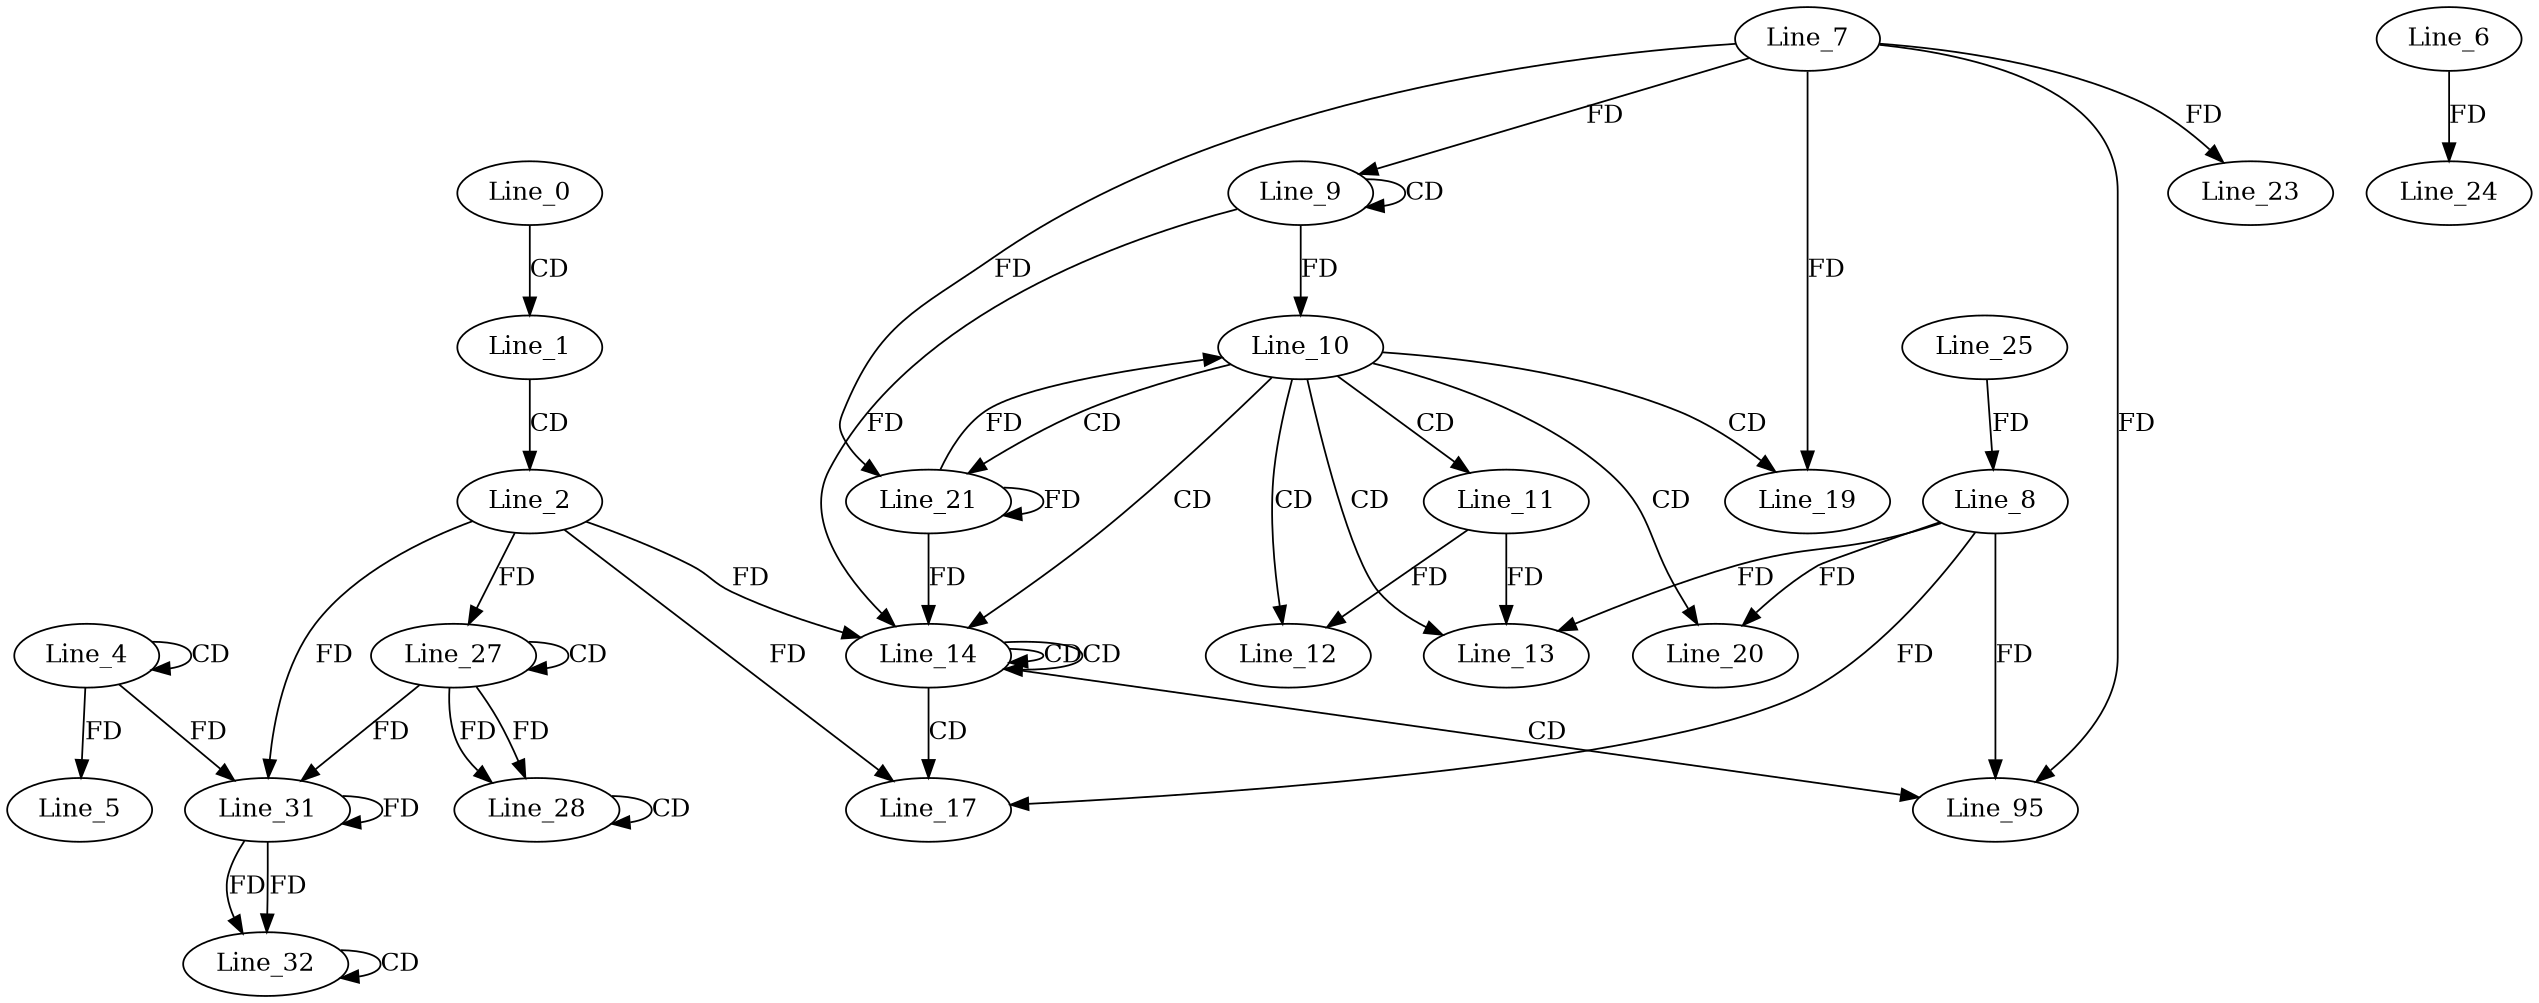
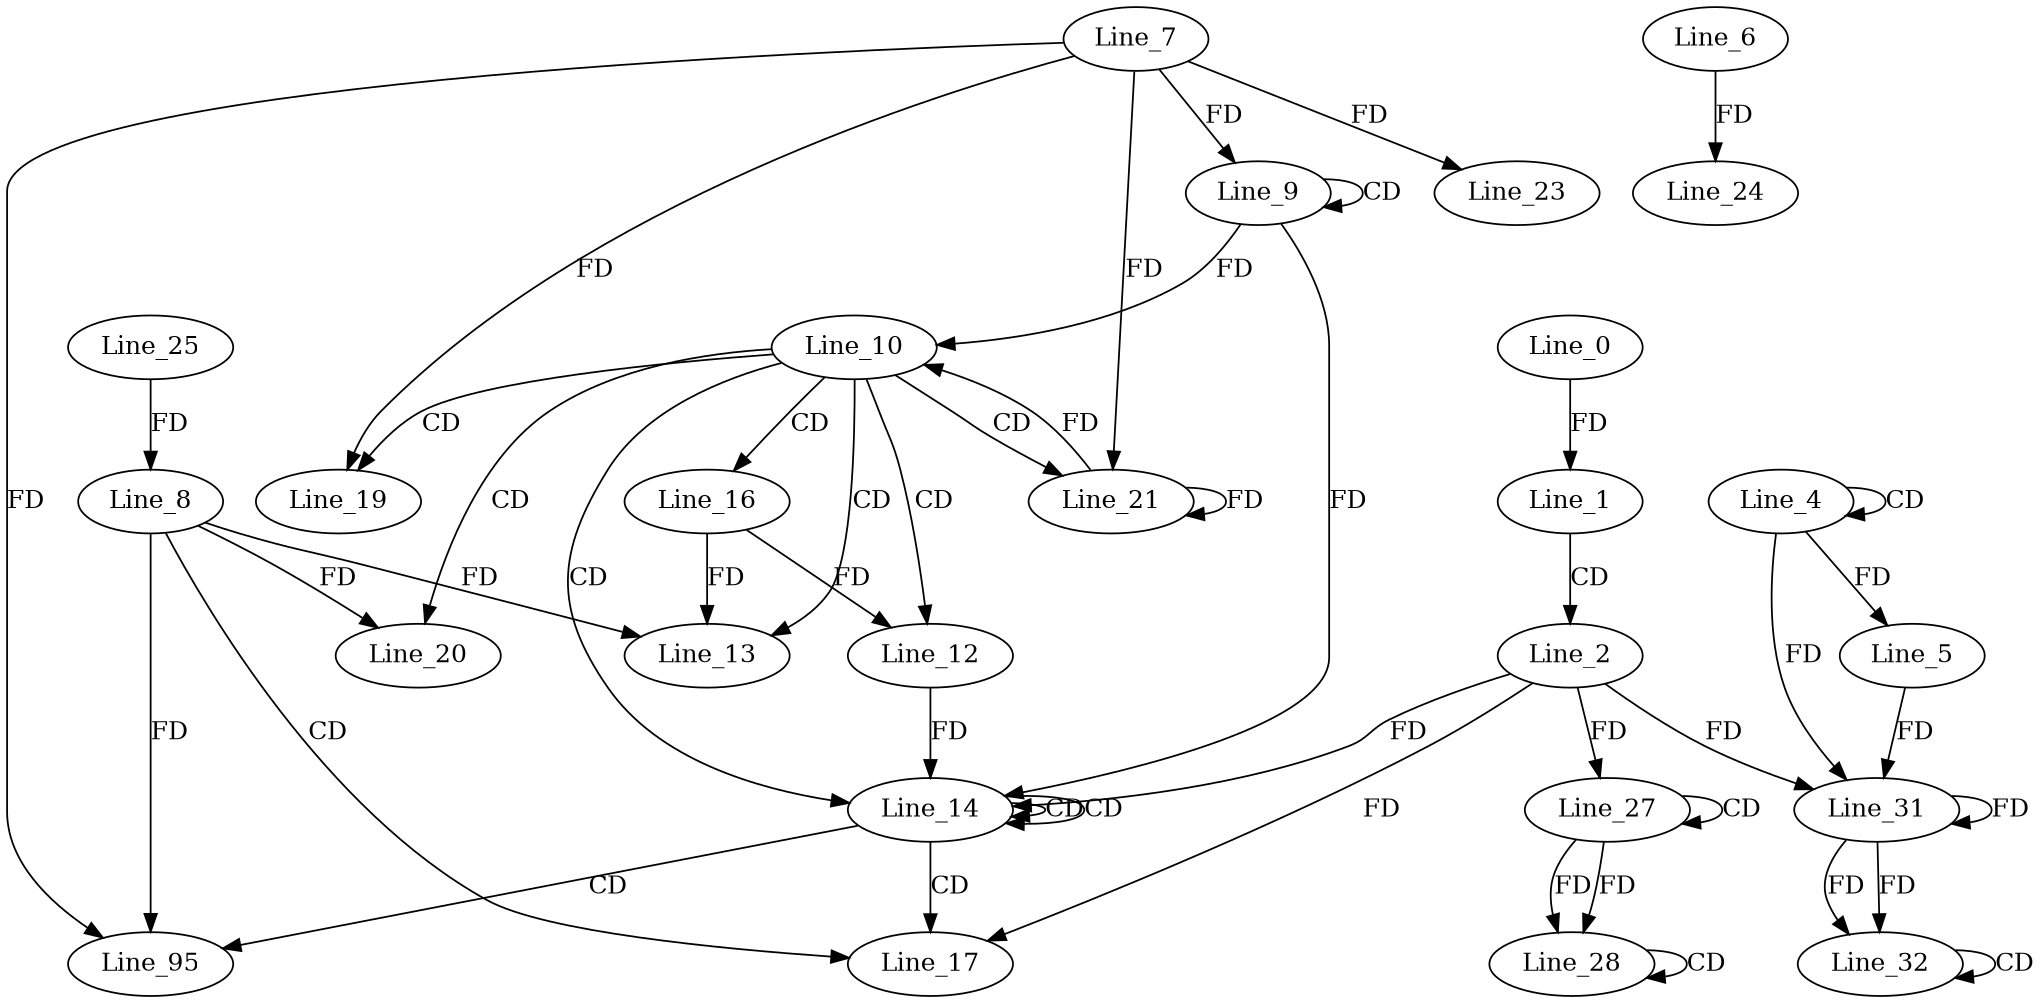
(549, 270) -> (1590, 424)
(1506, 502) -> (707, 502)
(929, 570) -> (930, 724)
(1916, 656) -> (328, 733)
(368, 727) -> (1897, 724)
